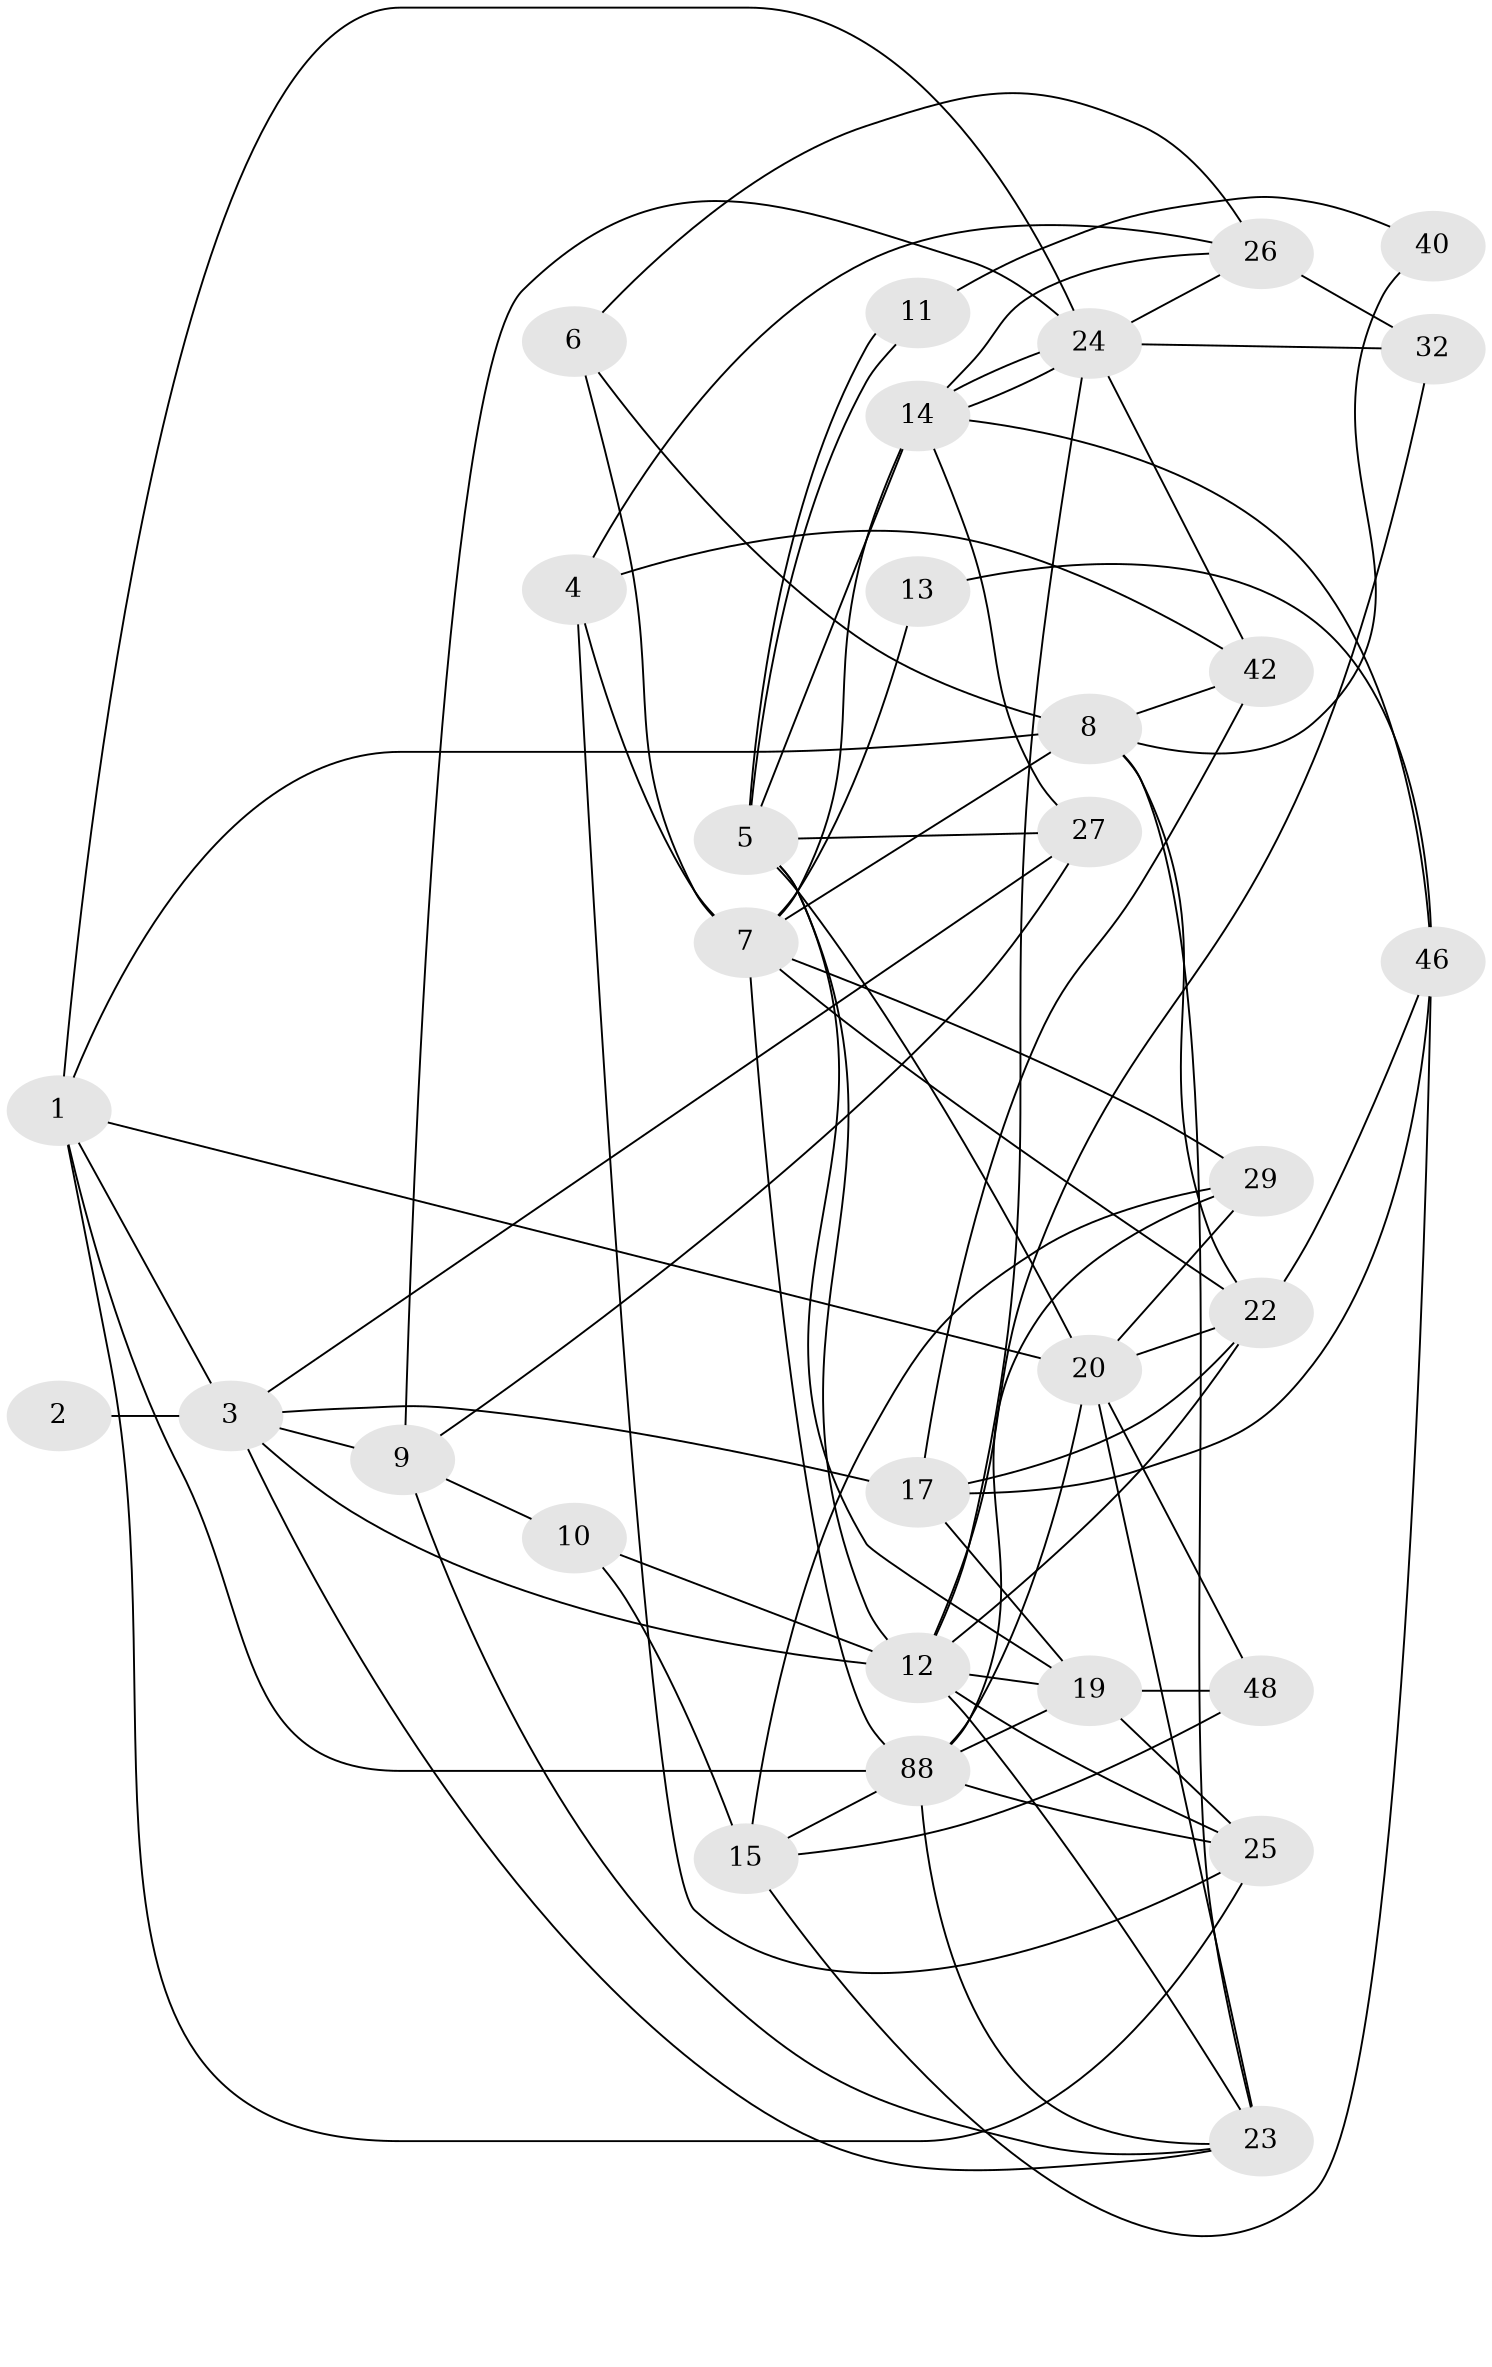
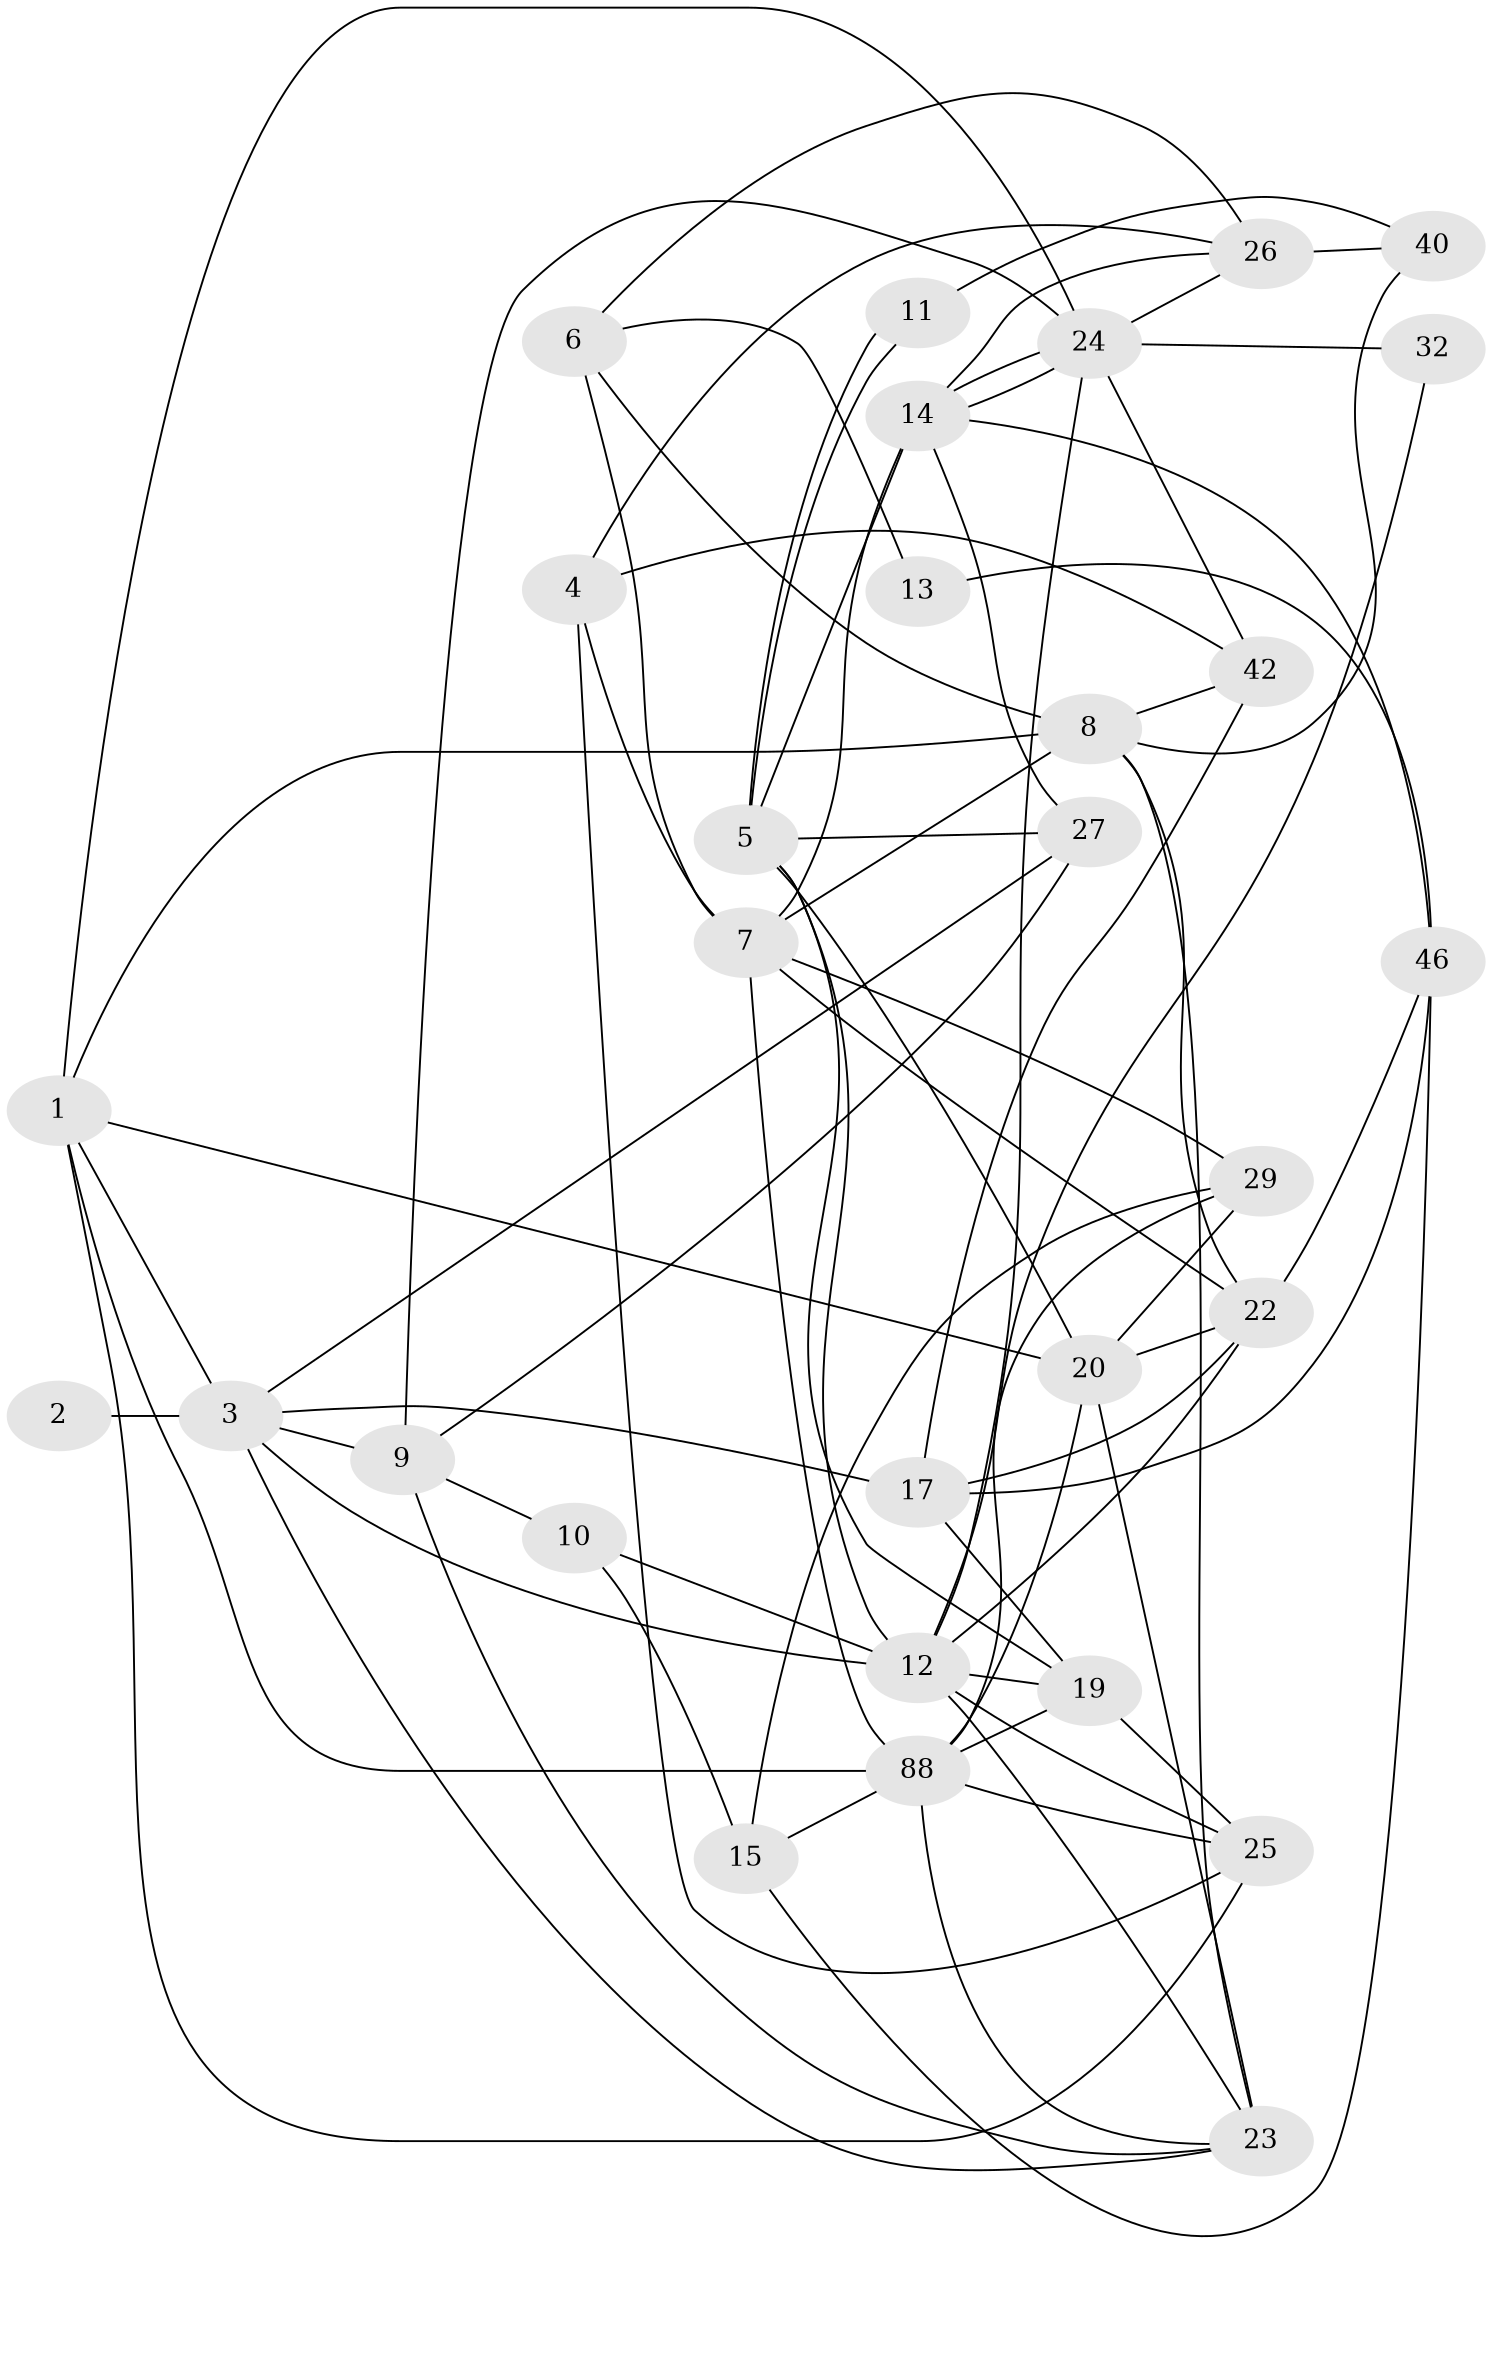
(1347, 301) -> (1348, 250)
(856, 777) -> (815, 368)
(1261, 1691) -> none
